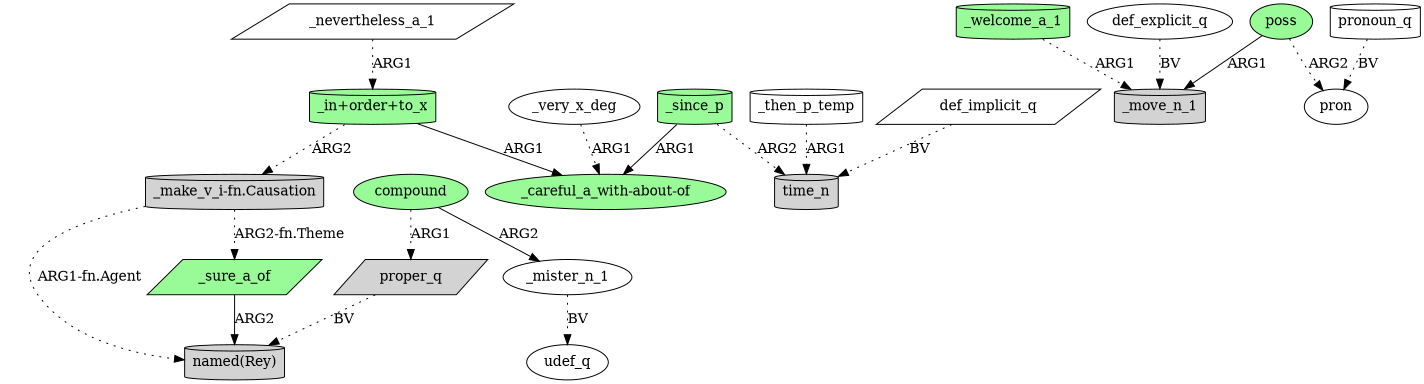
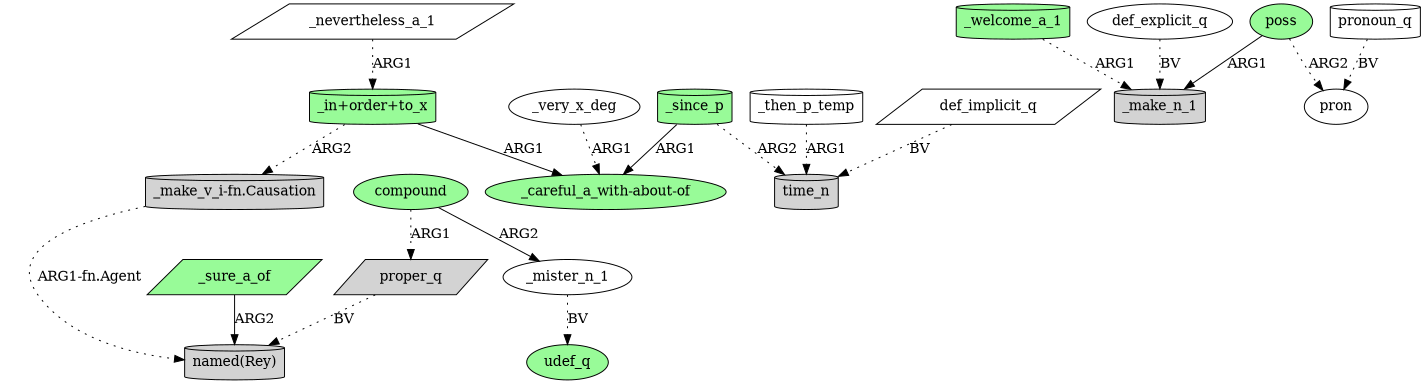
(1160, 107) -> (1160, 107)
(235, 230) -> none
(568, 362) -> (568, 362)
